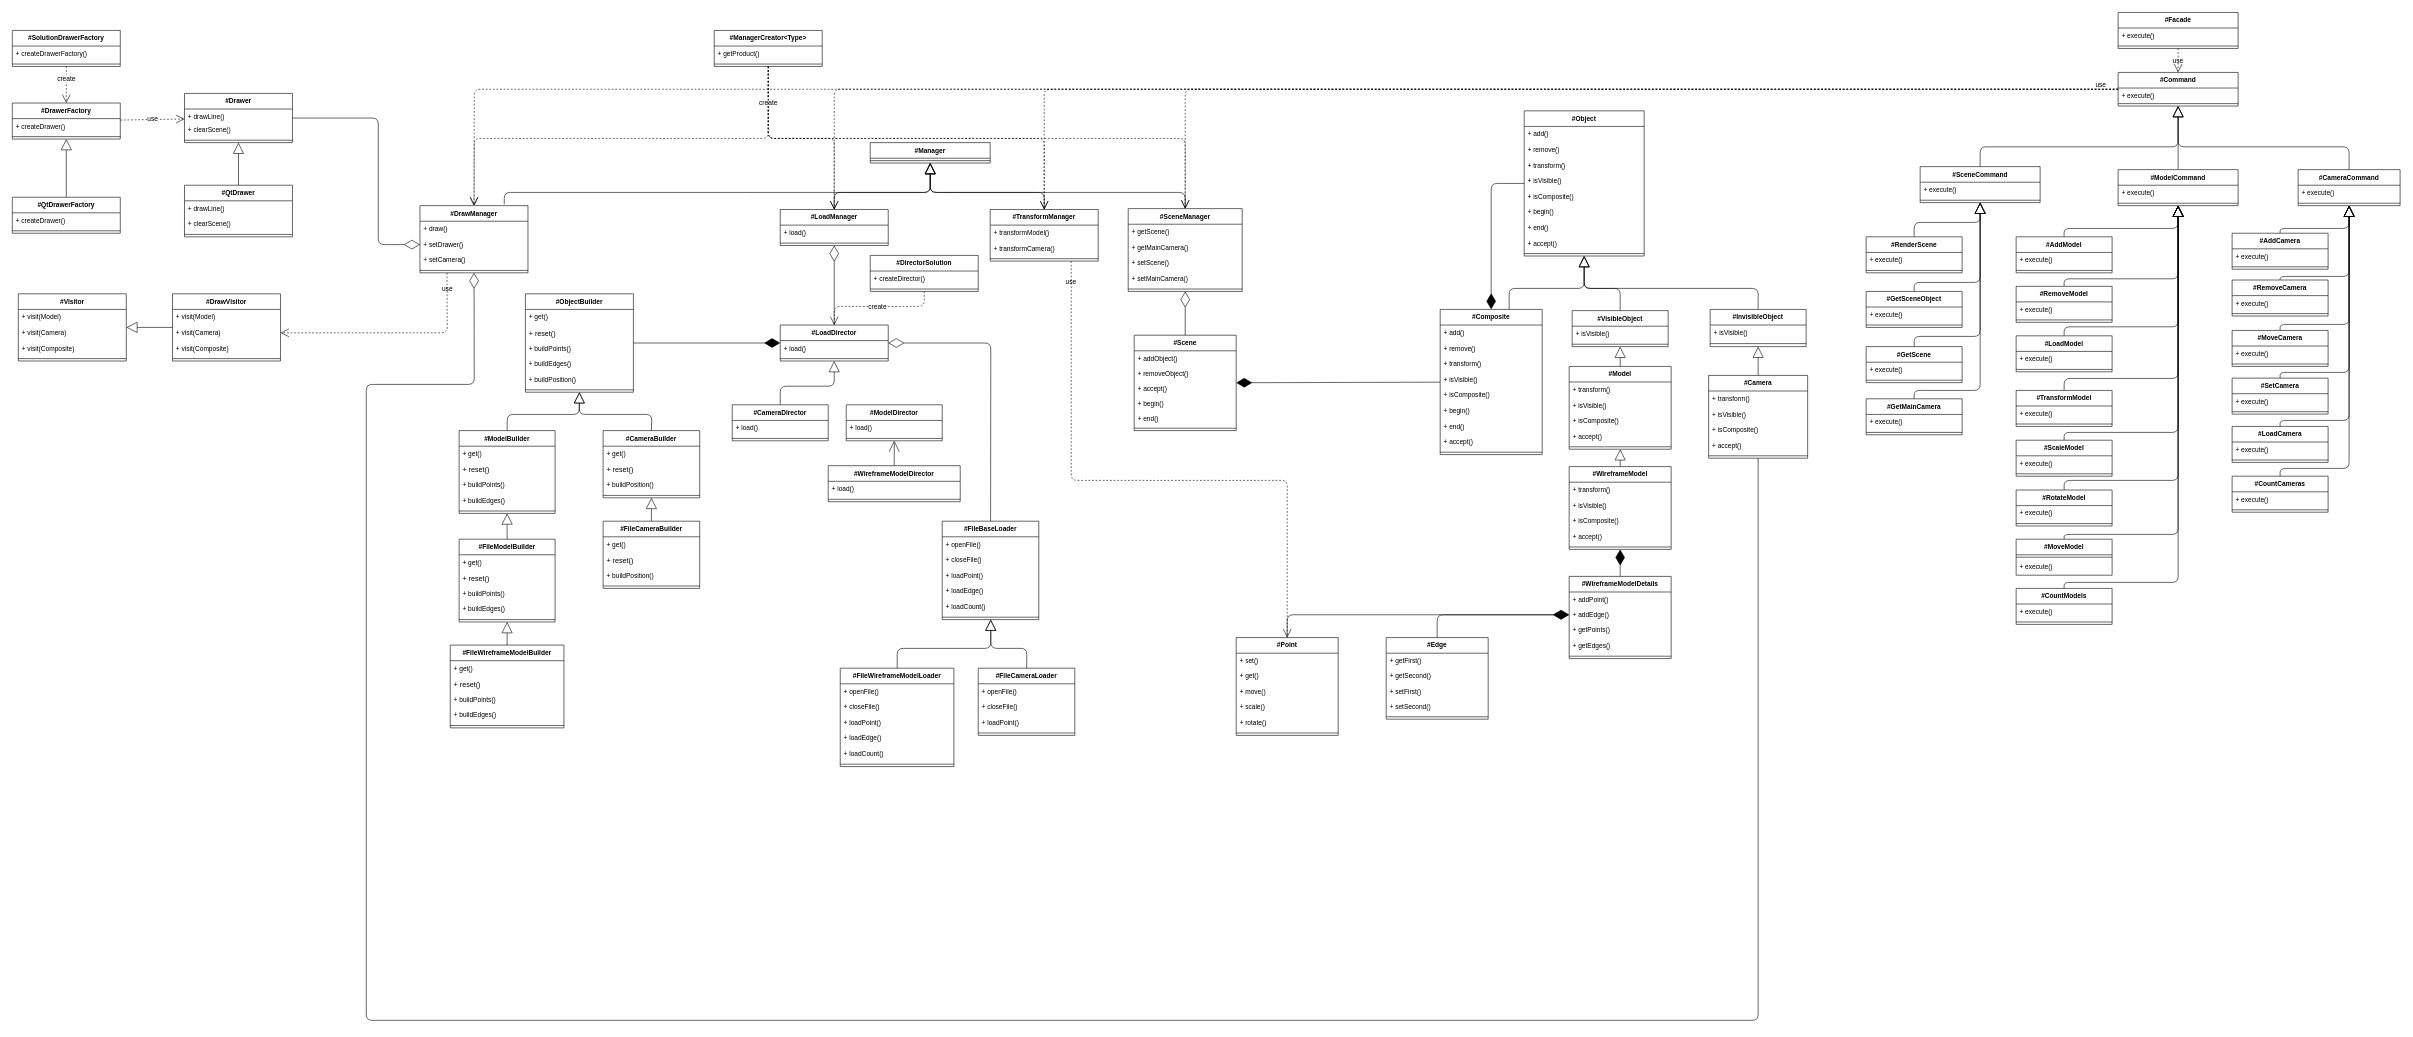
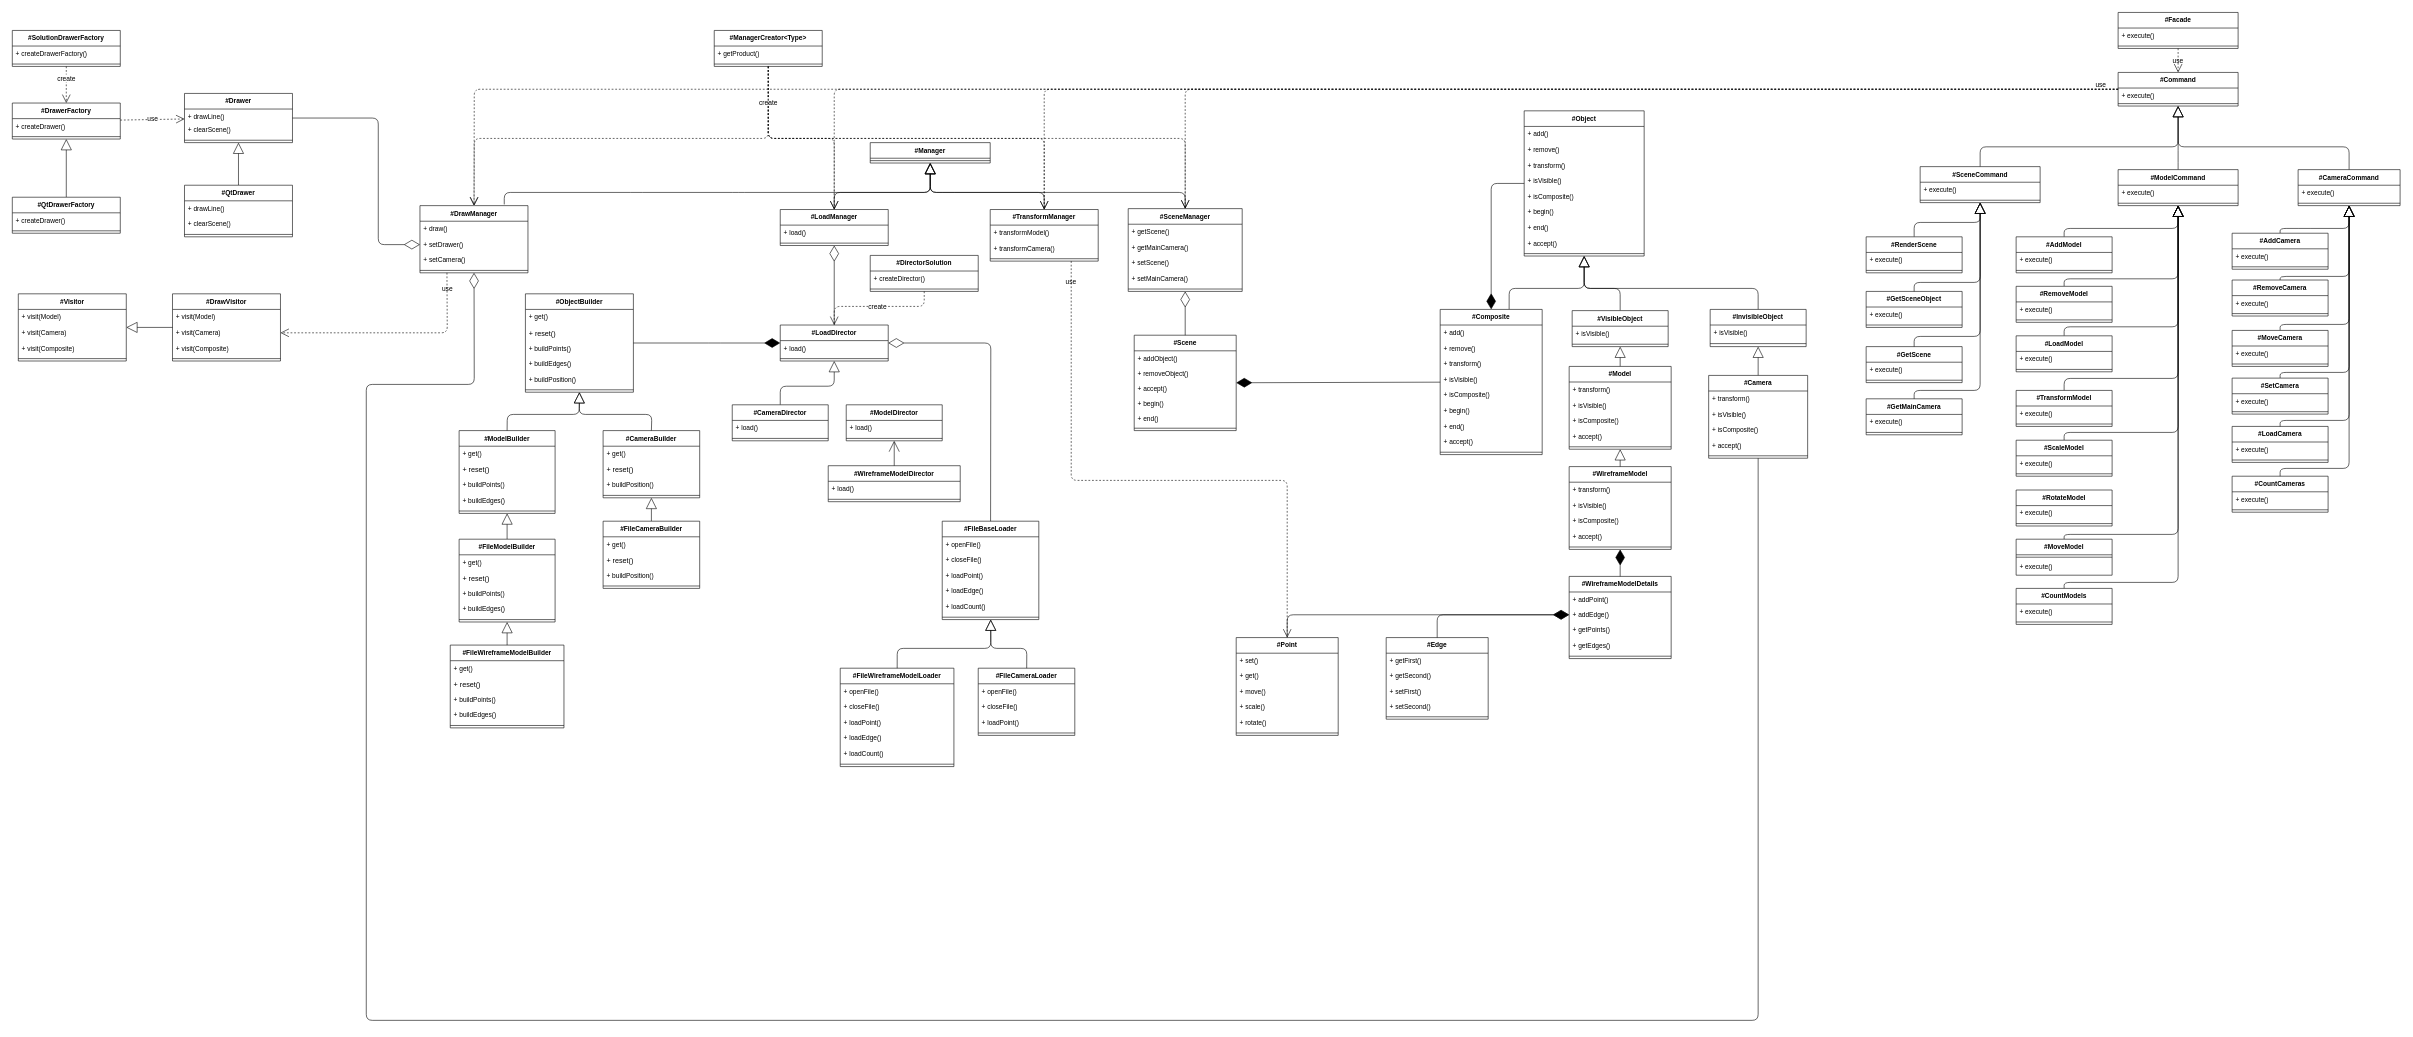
(2116, 480) -> none
